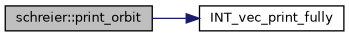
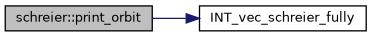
(272, 18) -> (283, 18)
